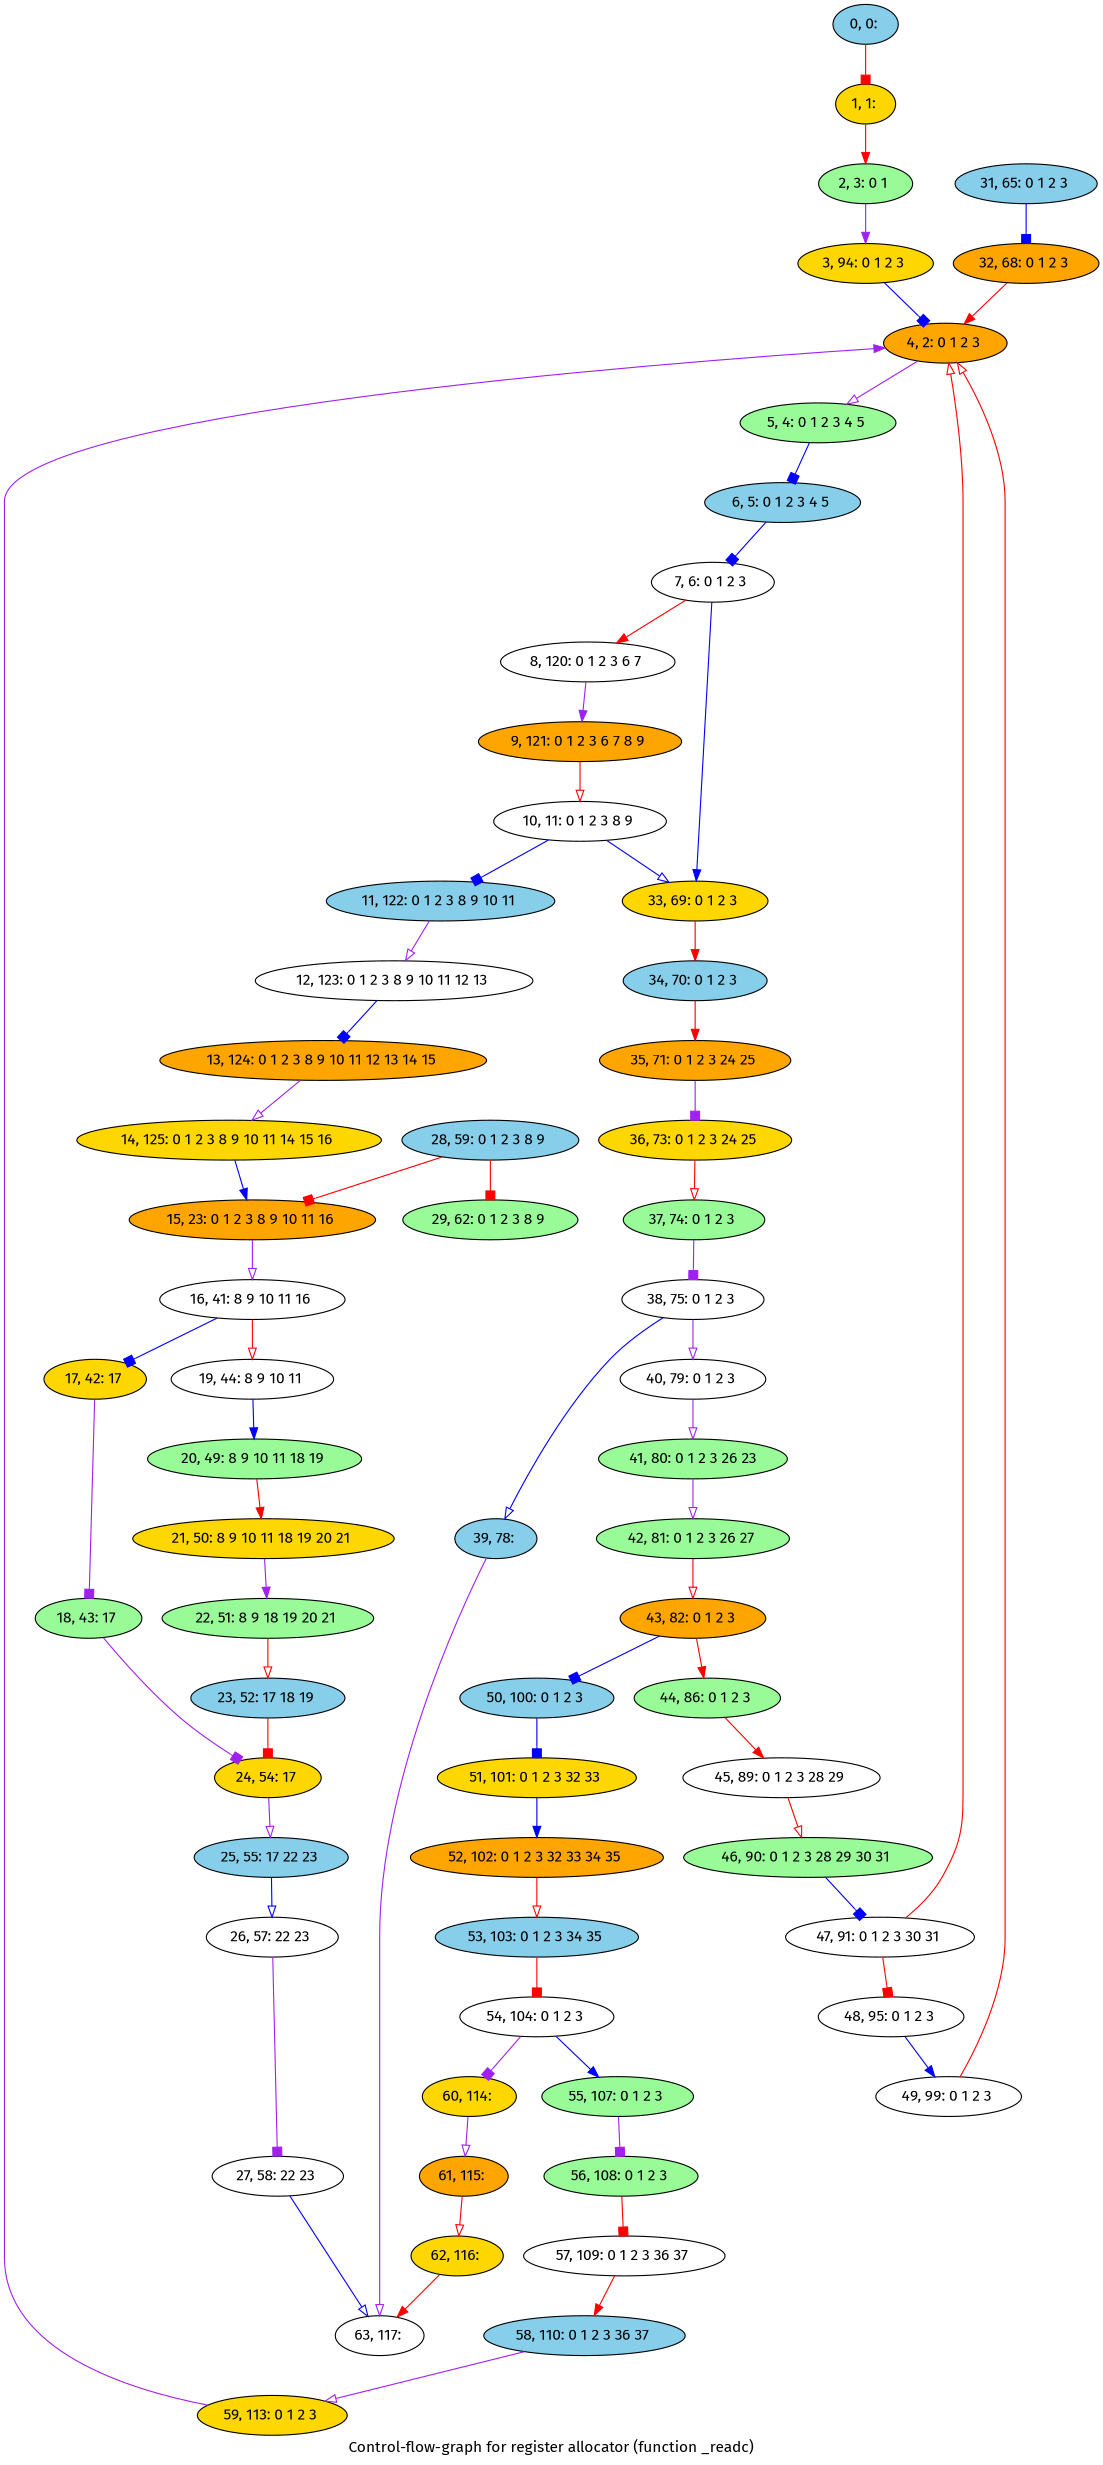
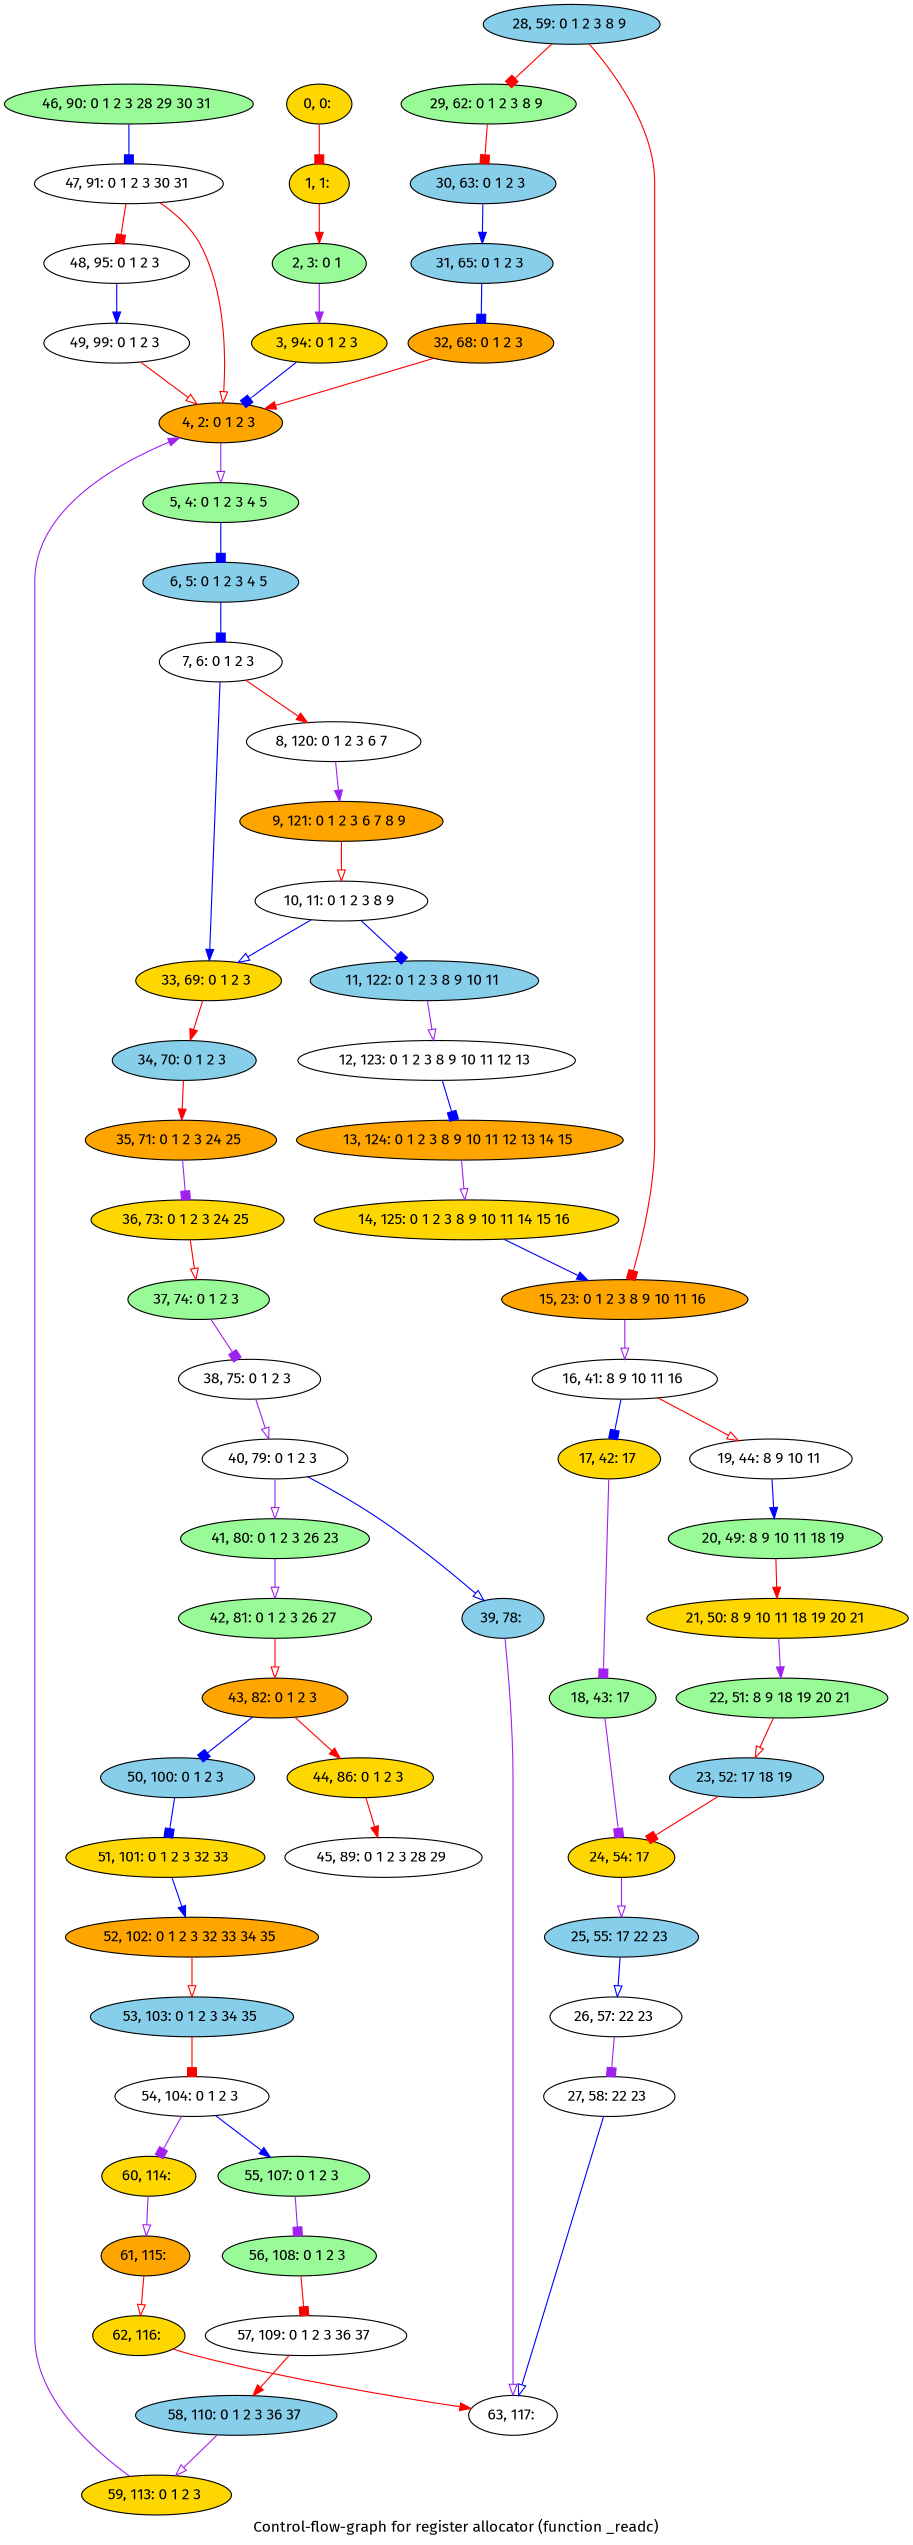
(866, 24) -> (319, 104)
none -> (483, 184)
(574, 1403) -> (395, 1530)
(707, 1698) -> (360, 1778)
(793, 1812) -> none
